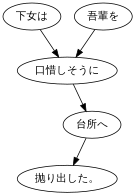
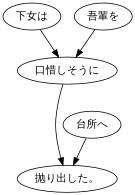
(78, 94) -> (56, 121)
